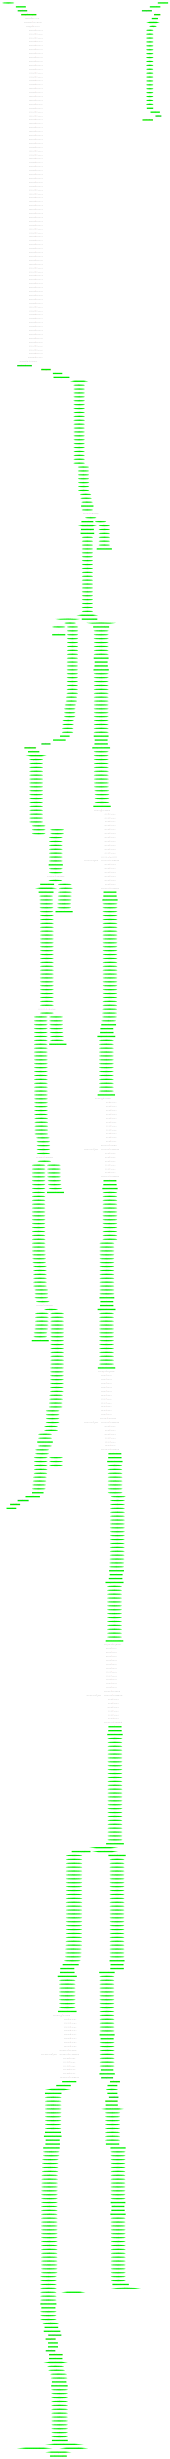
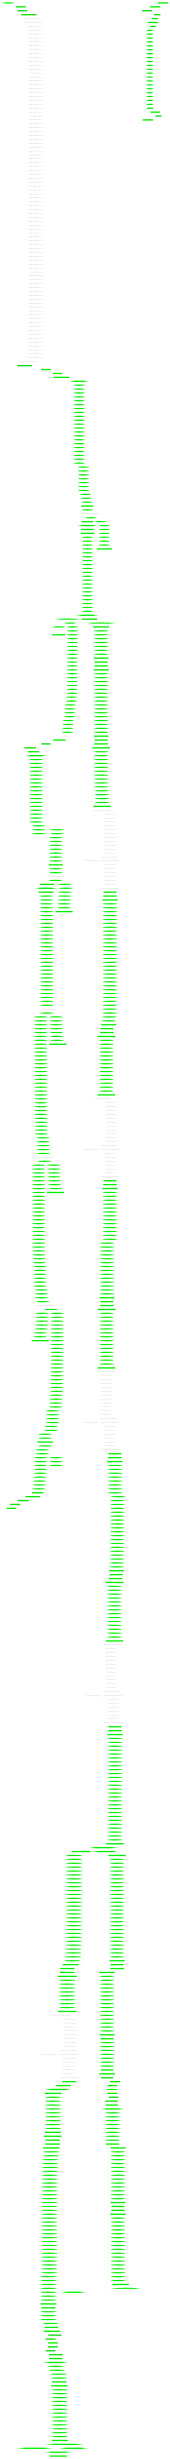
(65, 736) -> (65, 736)
